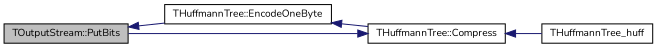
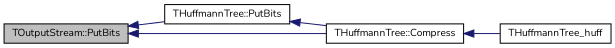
(248, 14) -> (227, 14)
(243, 34) -> (232, 34)
